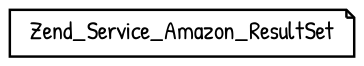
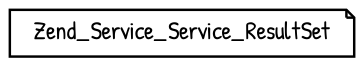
(182, 33) -> (182, 33)
